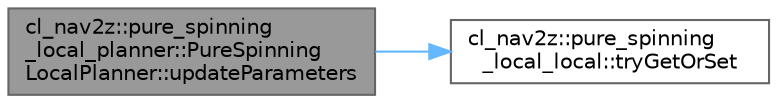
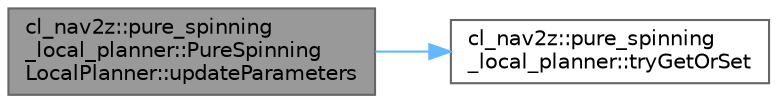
(610, 52) -> (610, 52)
